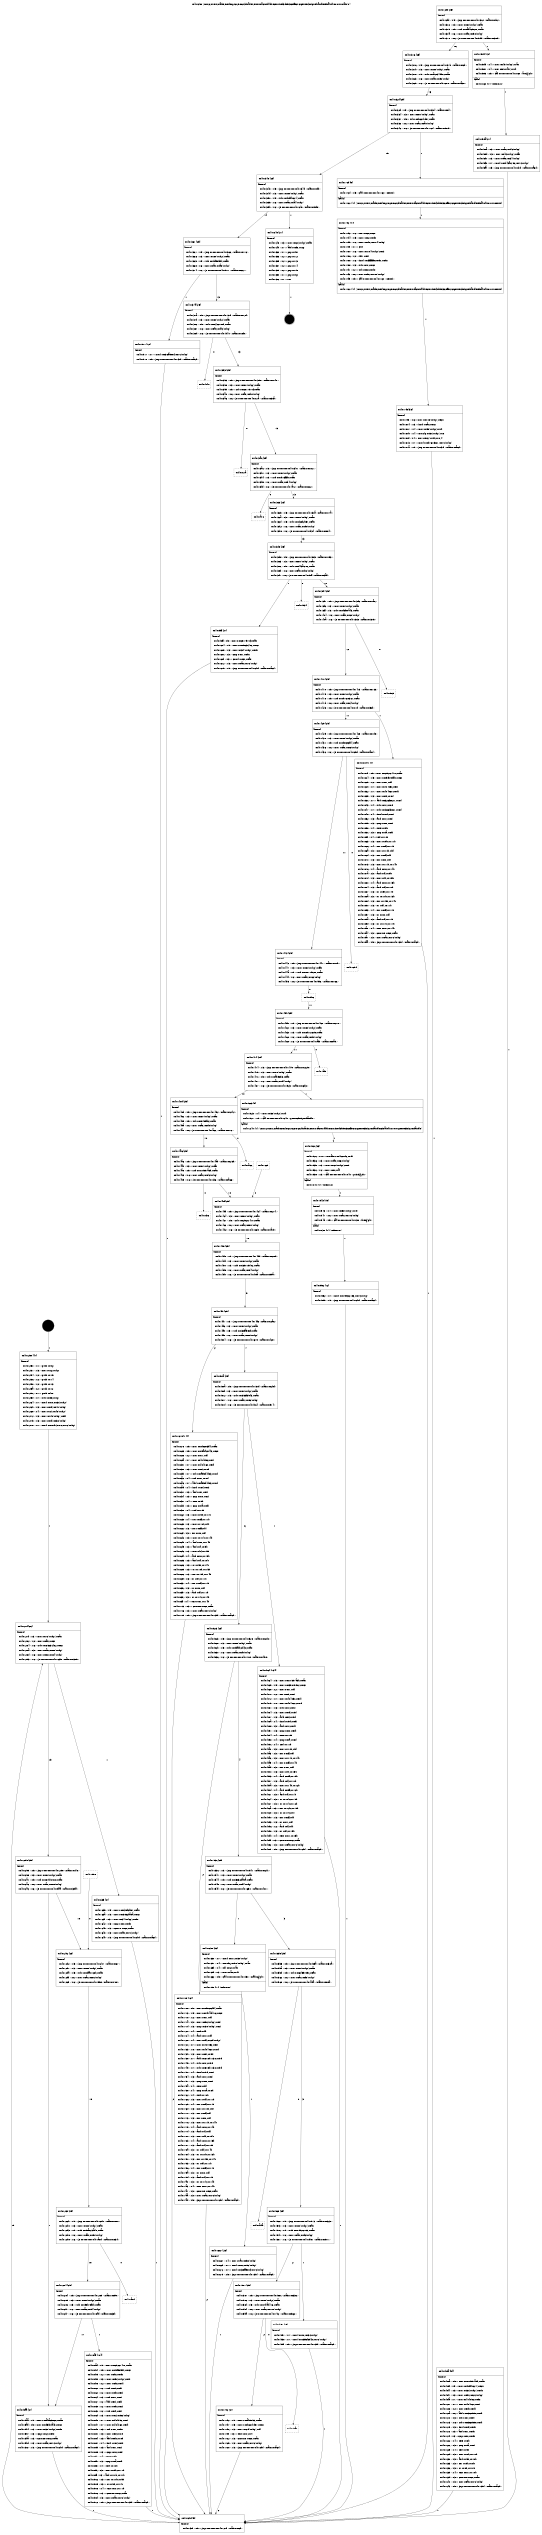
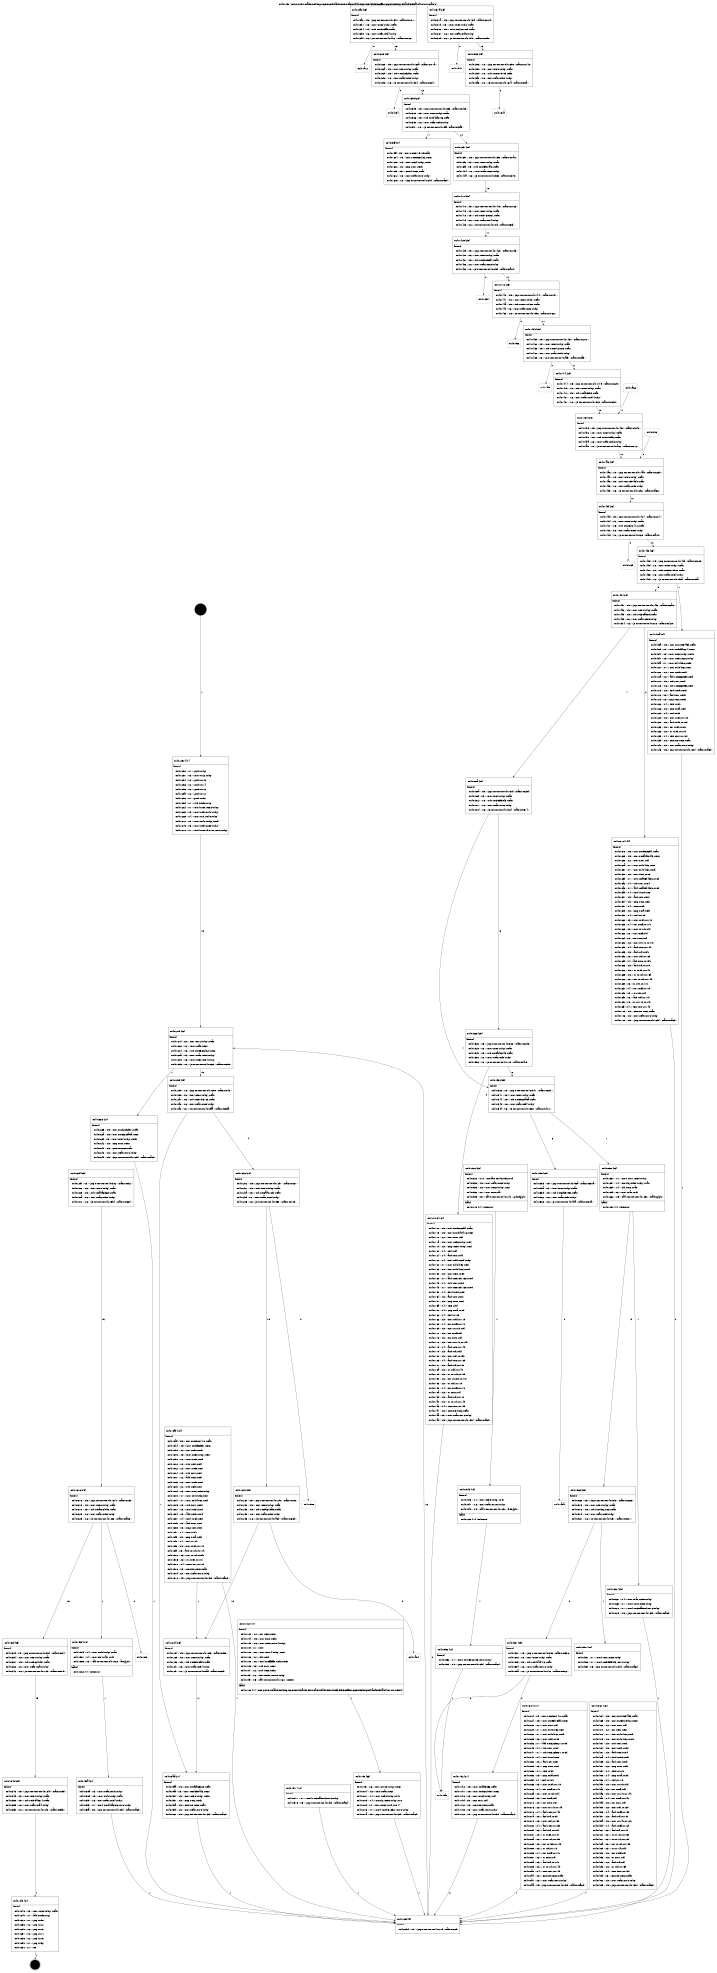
(486, 46) -> (101, 1580)
(420, 193) -> none
(217, 256) -> none
(265, 428) -> none
(301, 590) -> (397, 97)
none -> (680, 606)
(389, 694) -> none
(387, 734) -> none
(309, 1005) -> (541, 321)
(332, 1116) -> none
(241, 1146) -> (624, 402)
(257, 1183) -> (629, 549)
(204, 1197) -> (646, 447)
(49, 1526) -> (202, 931)
(263, 1537) -> (442, 955)
(166, 1581) -> none
none -> (142, 1657)
(239, 1760) -> (512, 1072)
(88, 1913) -> (291, 1352)
(79, 1919) -> (248, 1139)
(346, 1956) -> (445, 1728)
(301, 2096) -> (617, 1348)
(95, 2334) -> (197, 1610)
(321, 2458) -> none
